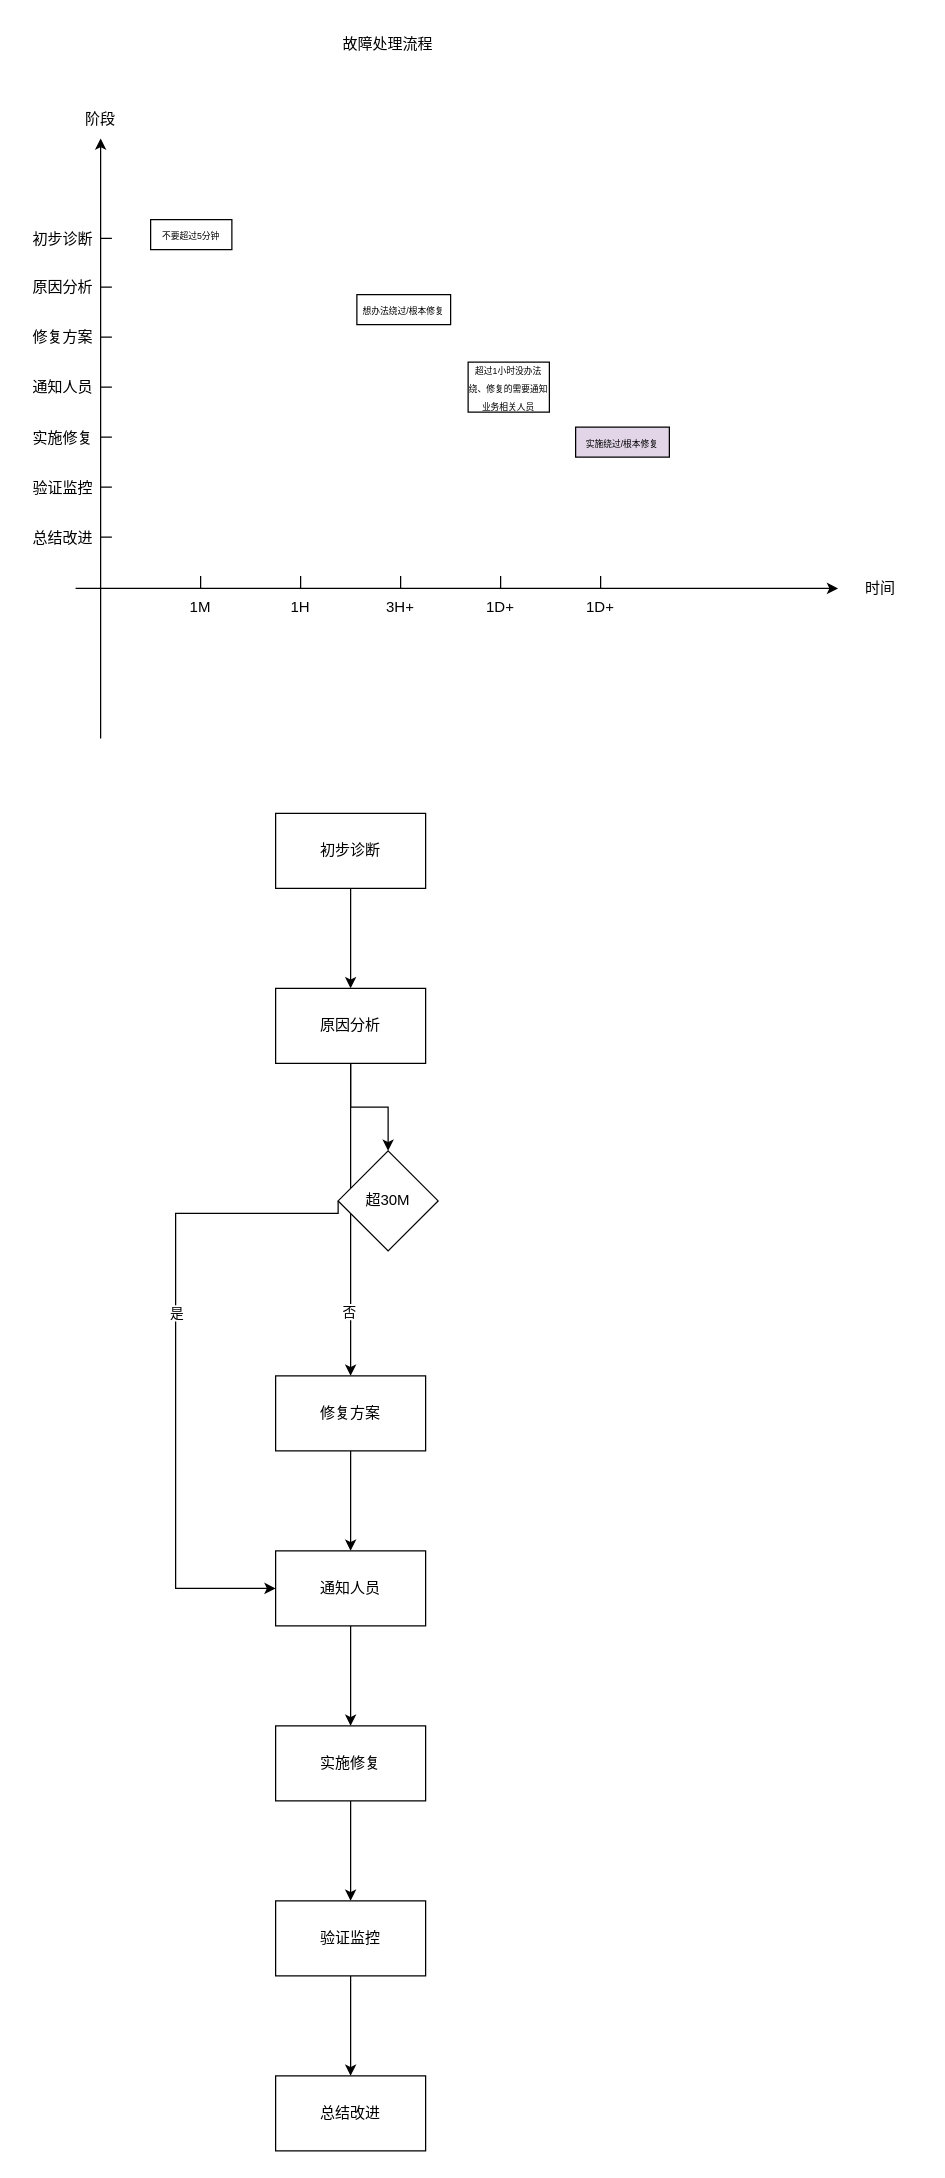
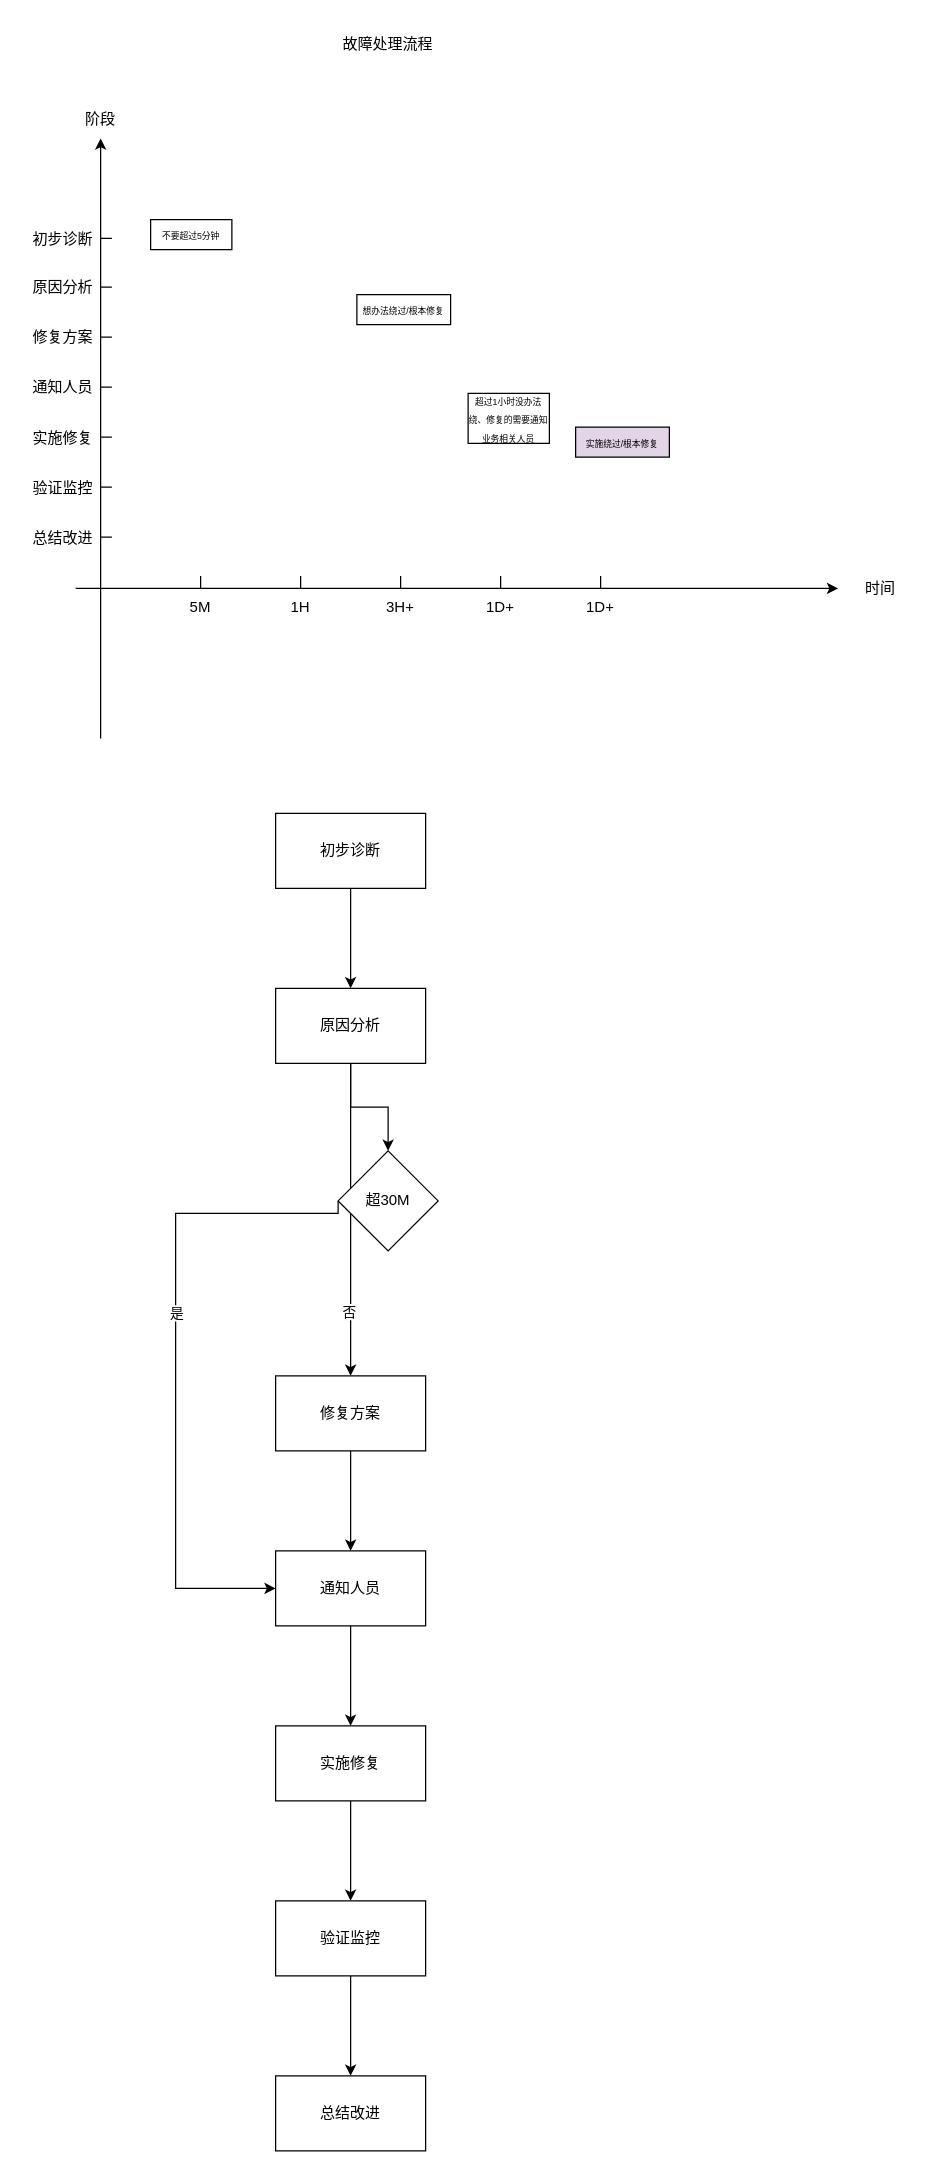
(509, 387) -> (509, 418)
(201, 607) -> (201, 607)
